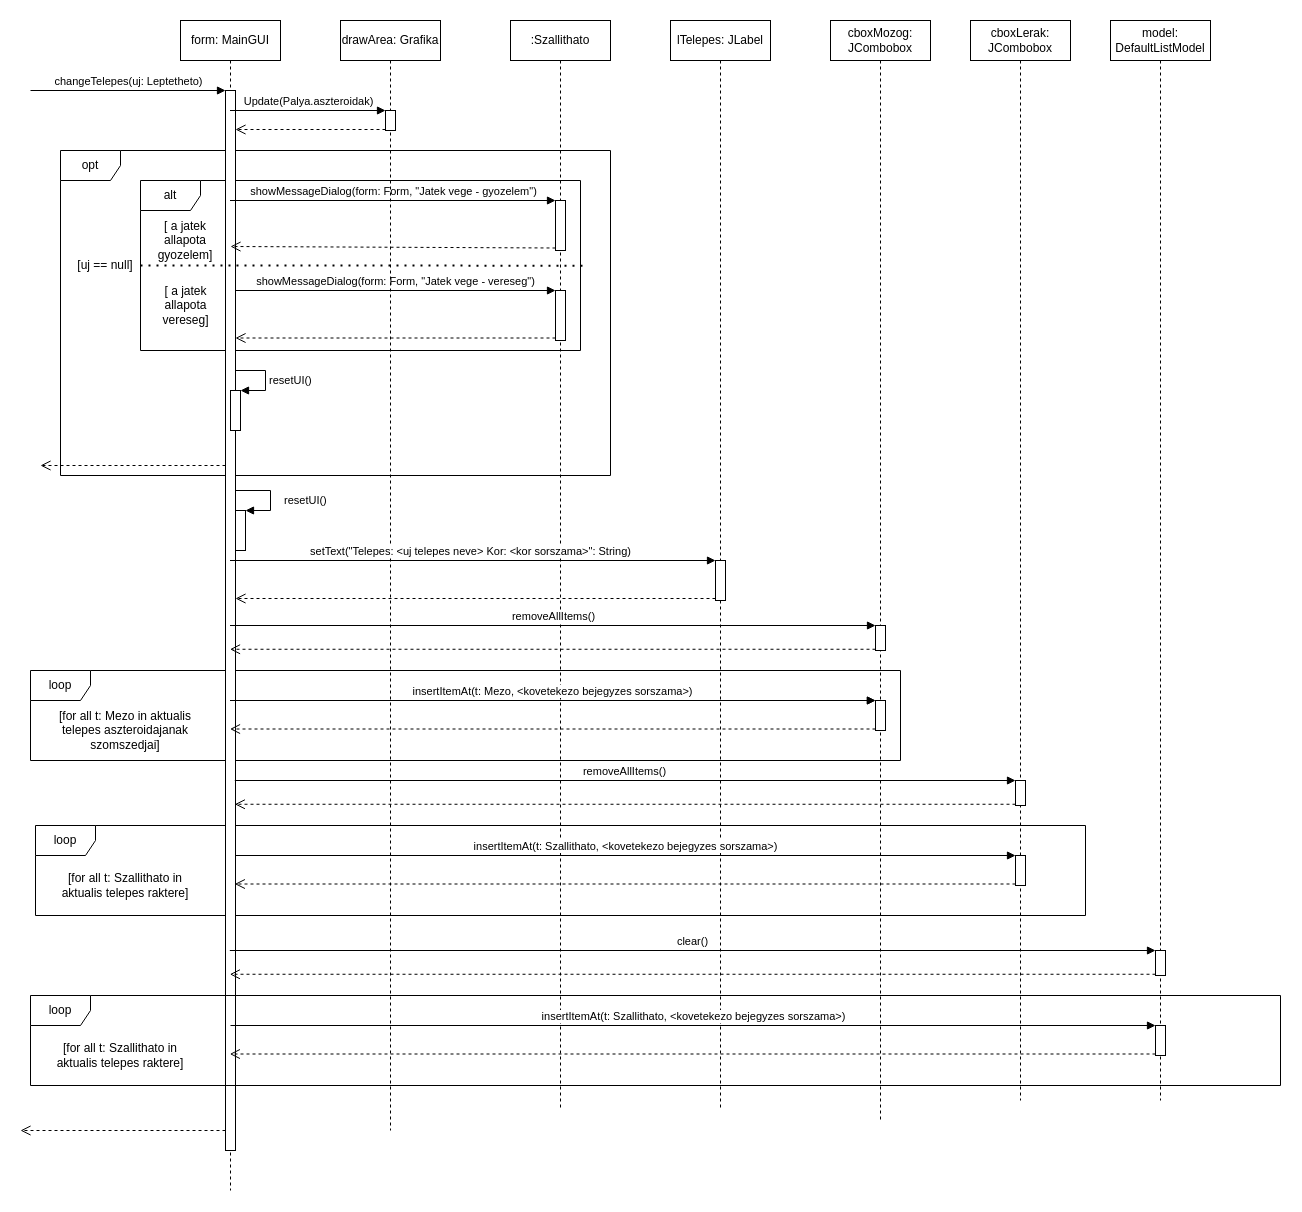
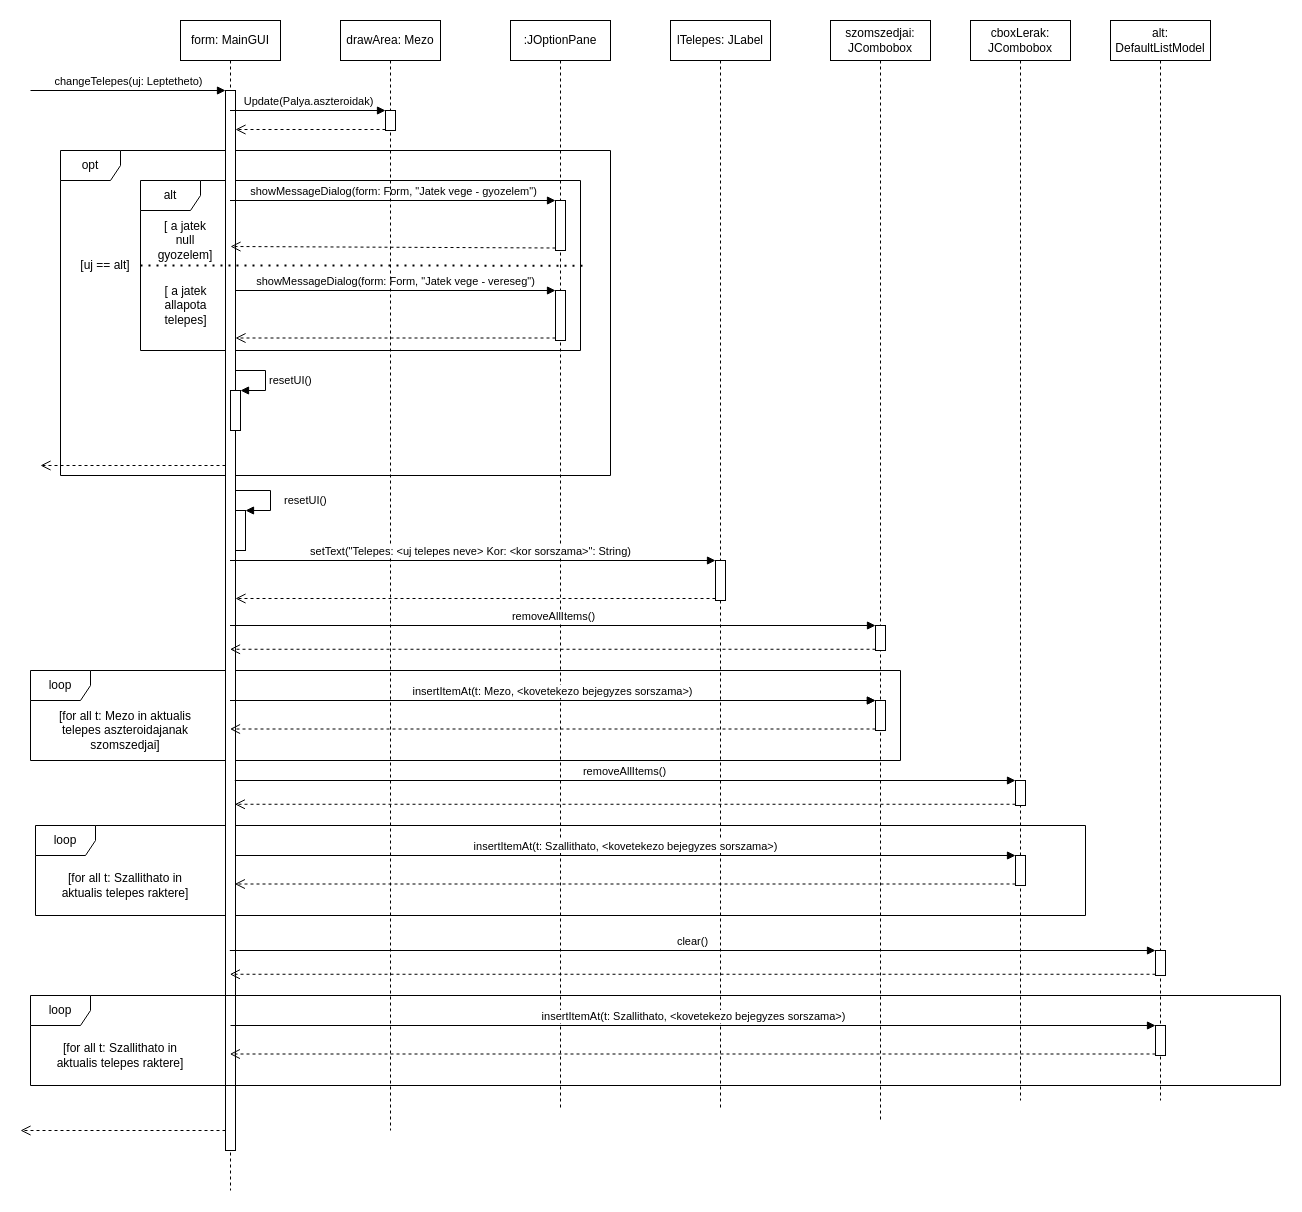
(391, 41) -> (391, 41)
(561, 41) -> (561, 41)
(881, 41) -> (881, 41)
(1161, 41) -> (1161, 41)
(186, 241) -> (186, 241)
(106, 266) -> (106, 266)
(186, 306) -> (186, 306)
